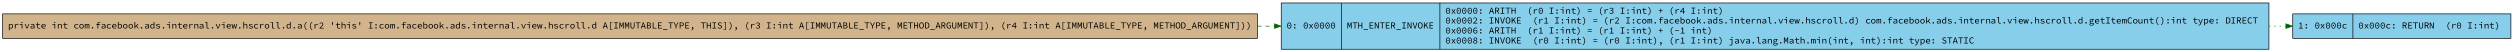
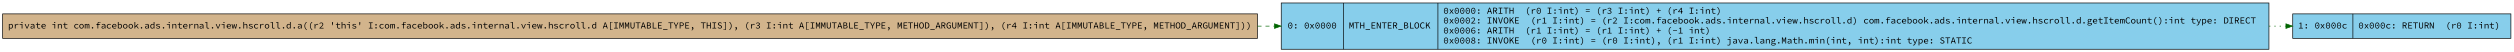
(1391, 26) -> (1390, 26)
